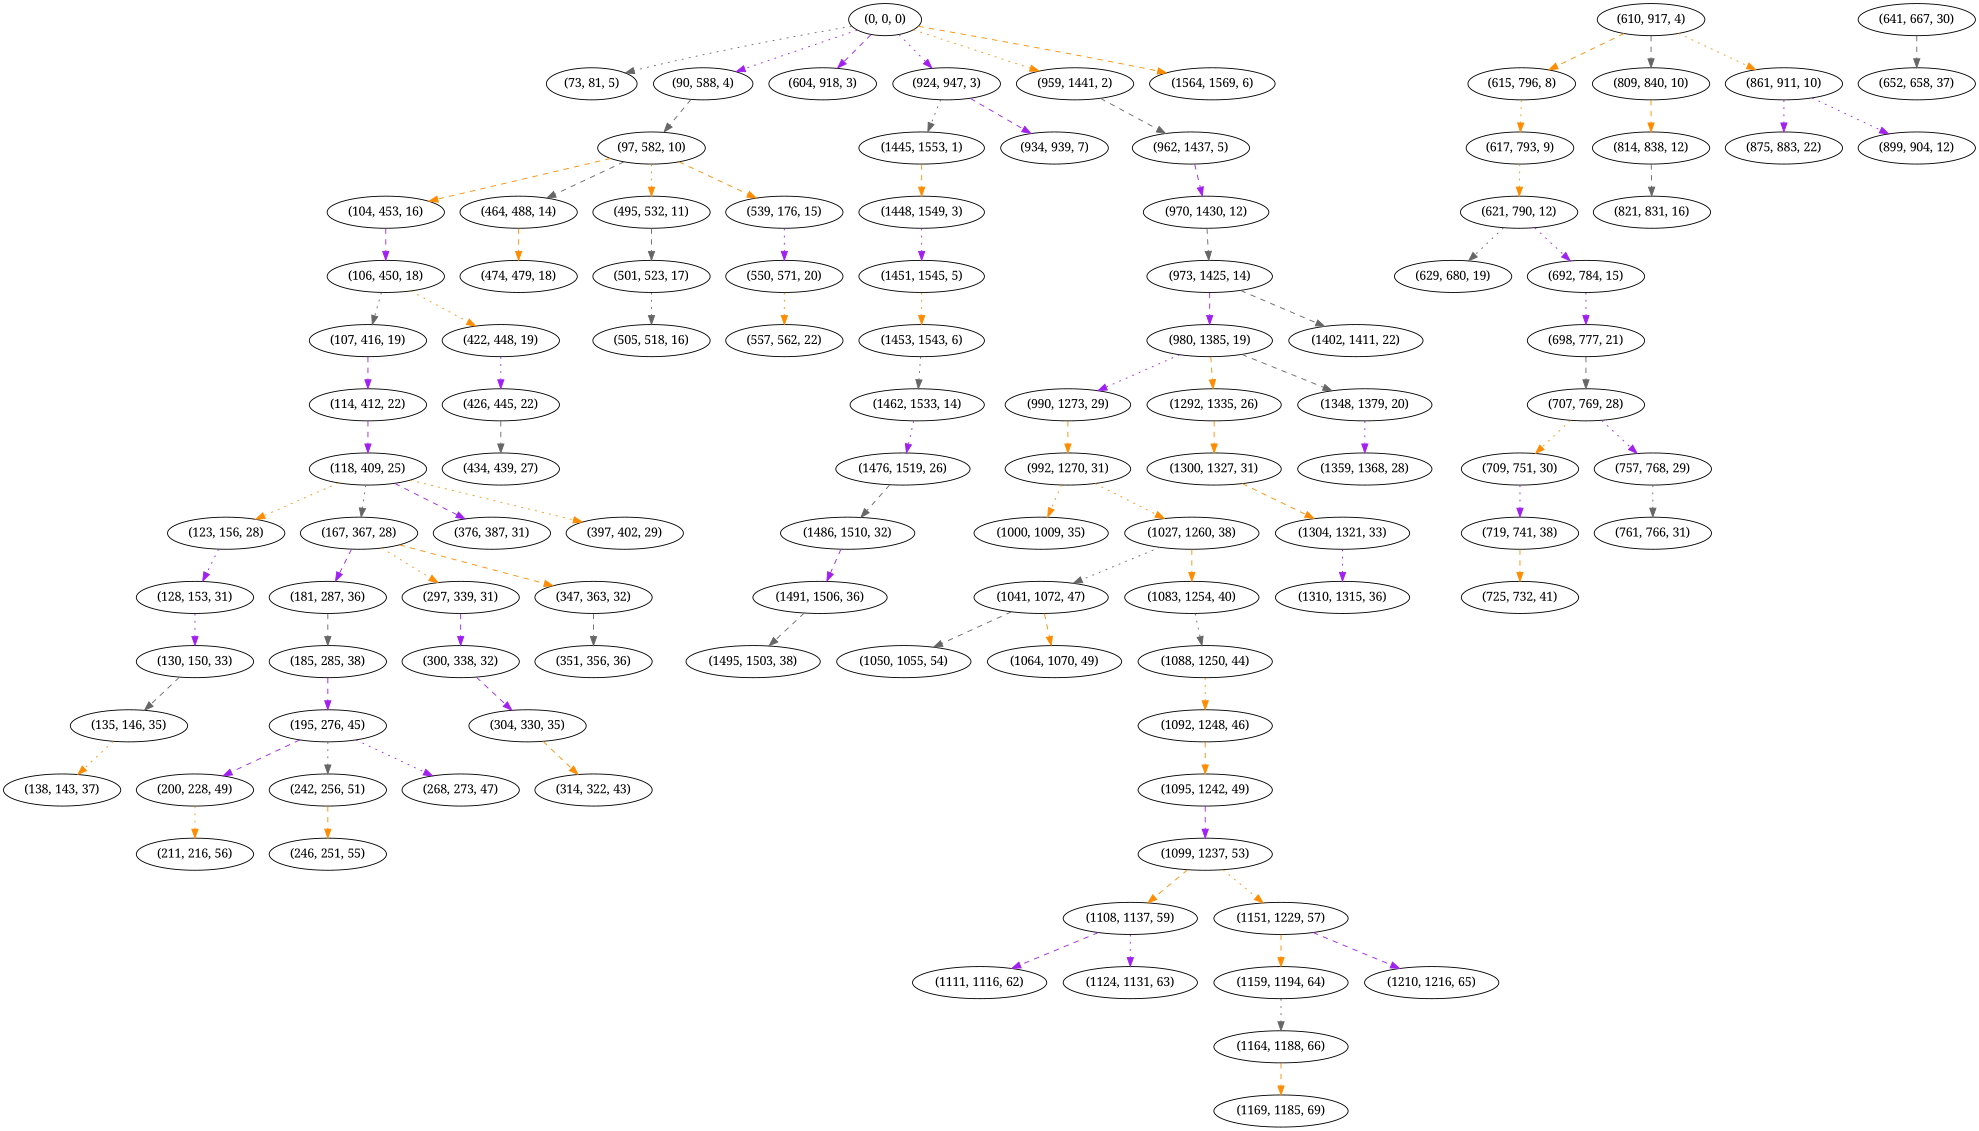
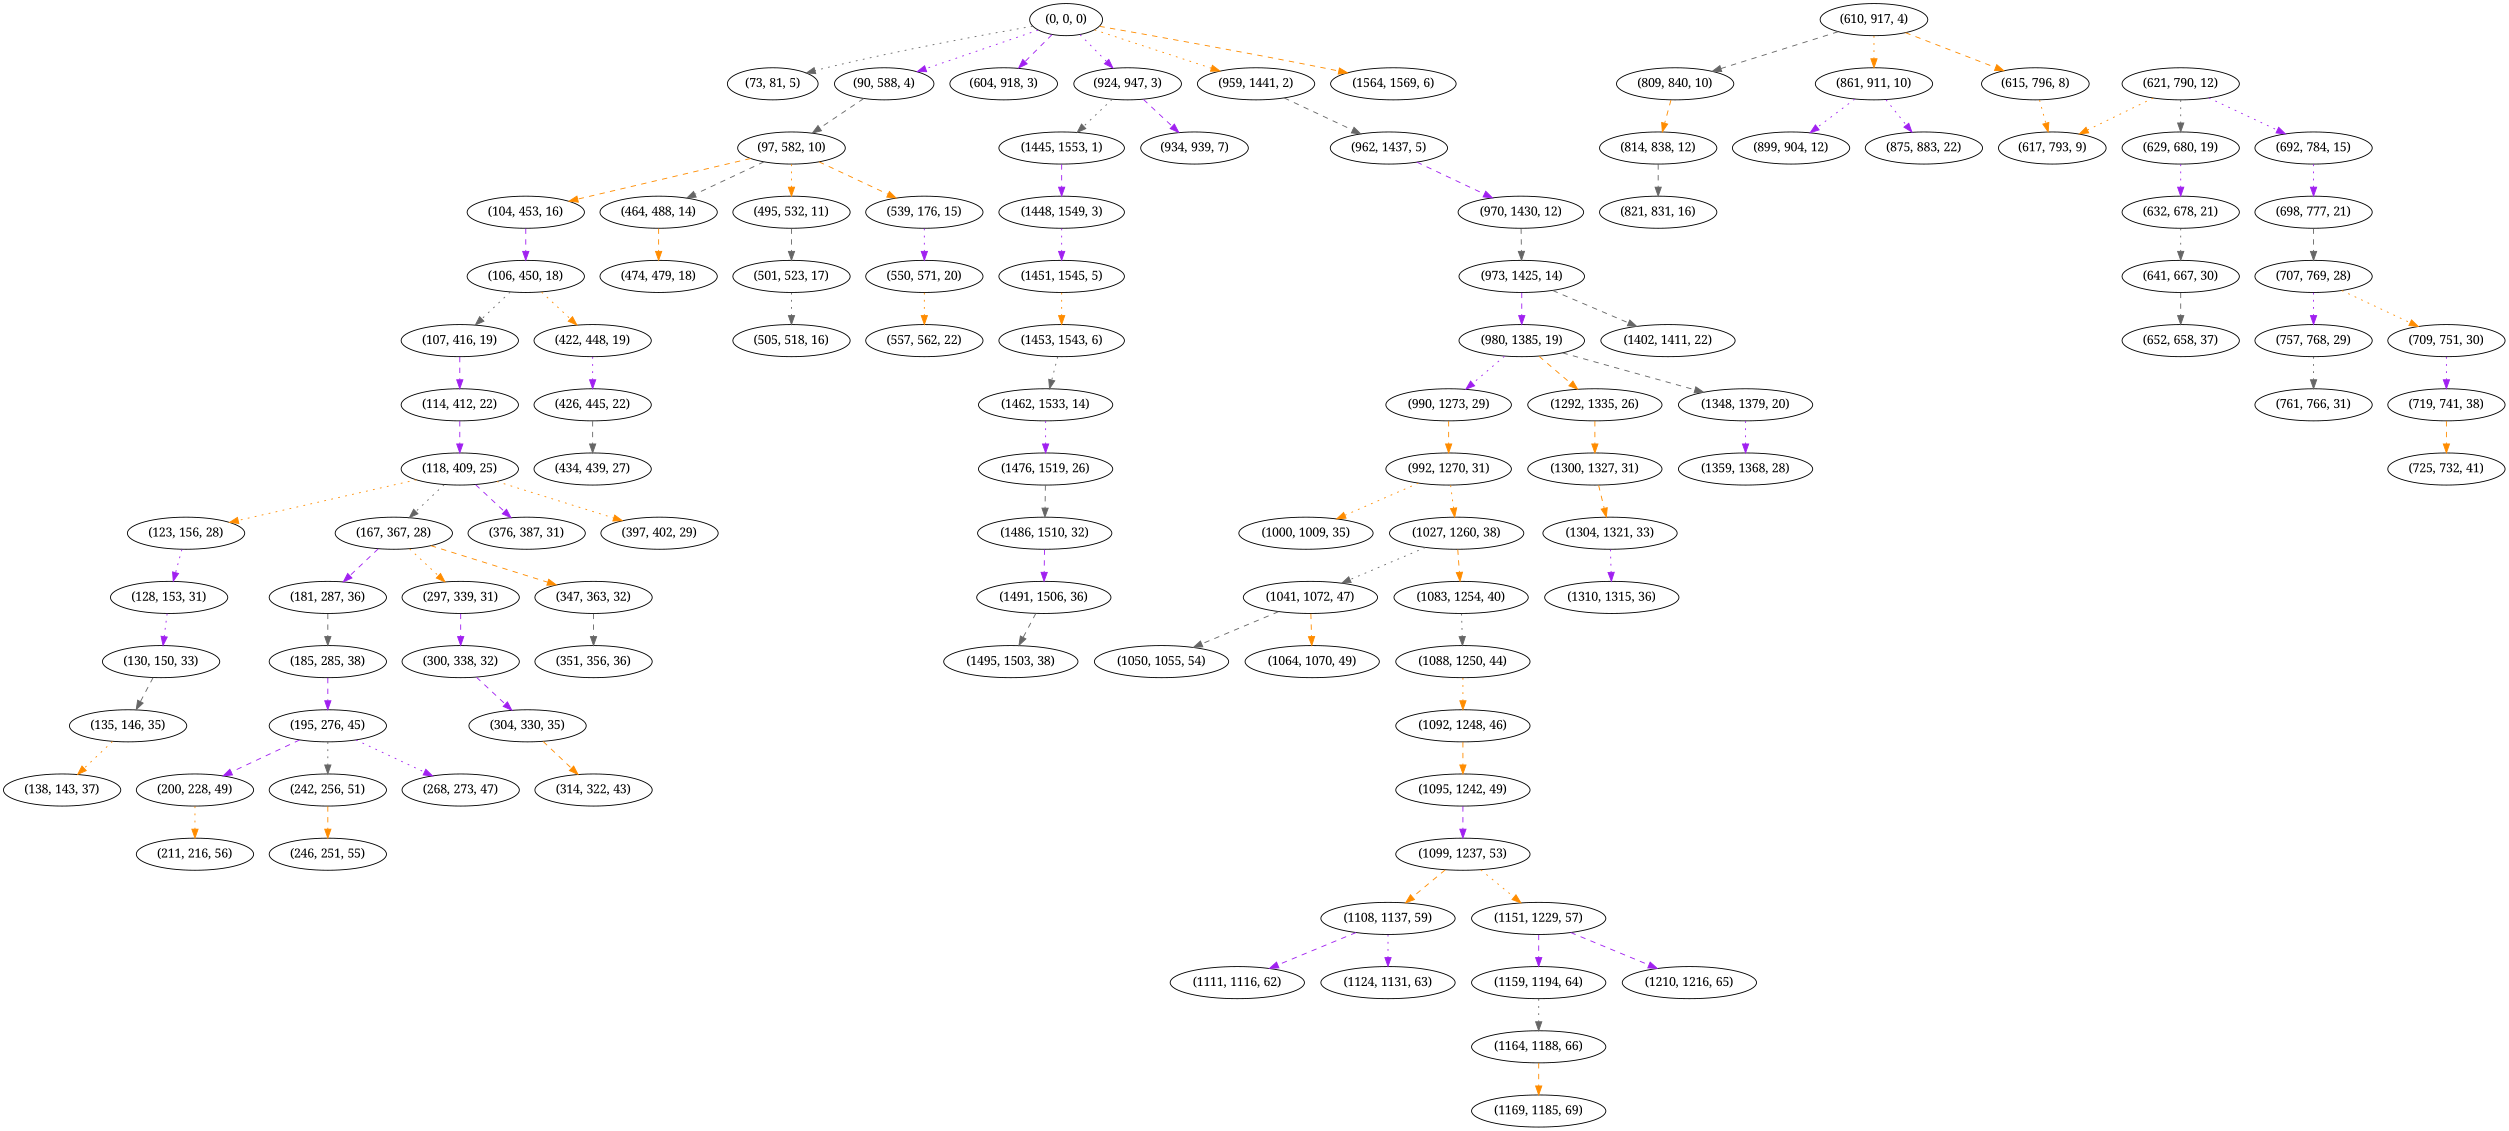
(922, 176) -> (1062, 176)
(1520, 176) -> (2120, 114)
none -> (2181, 212)
(1281, 946) -> (1539, 946)
